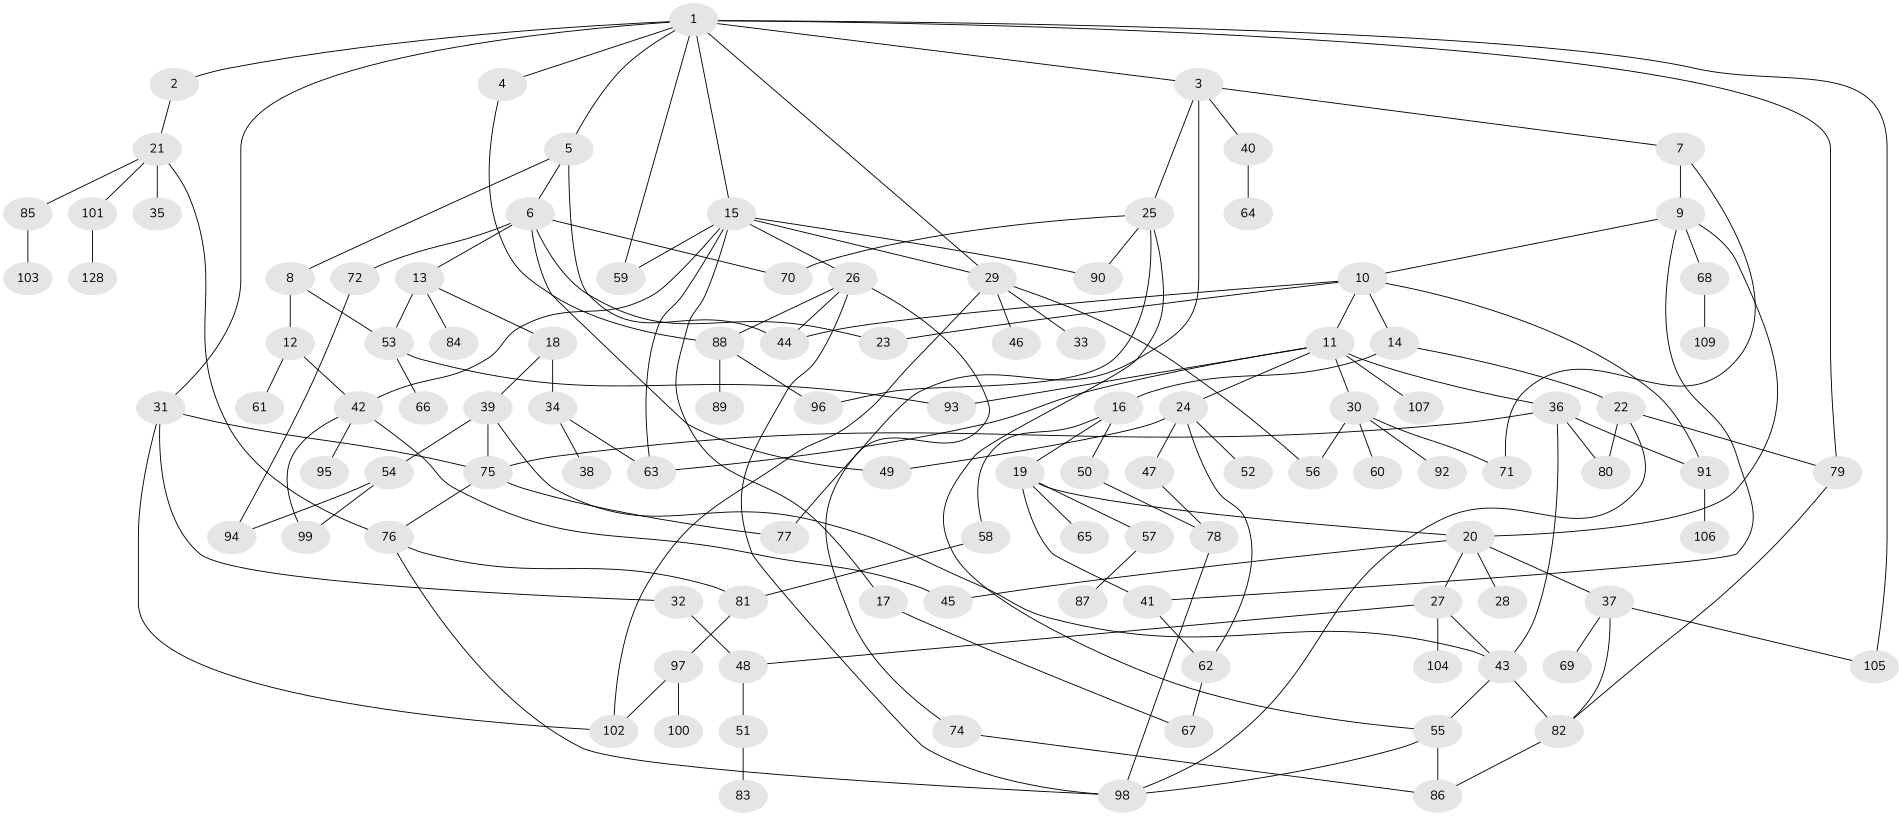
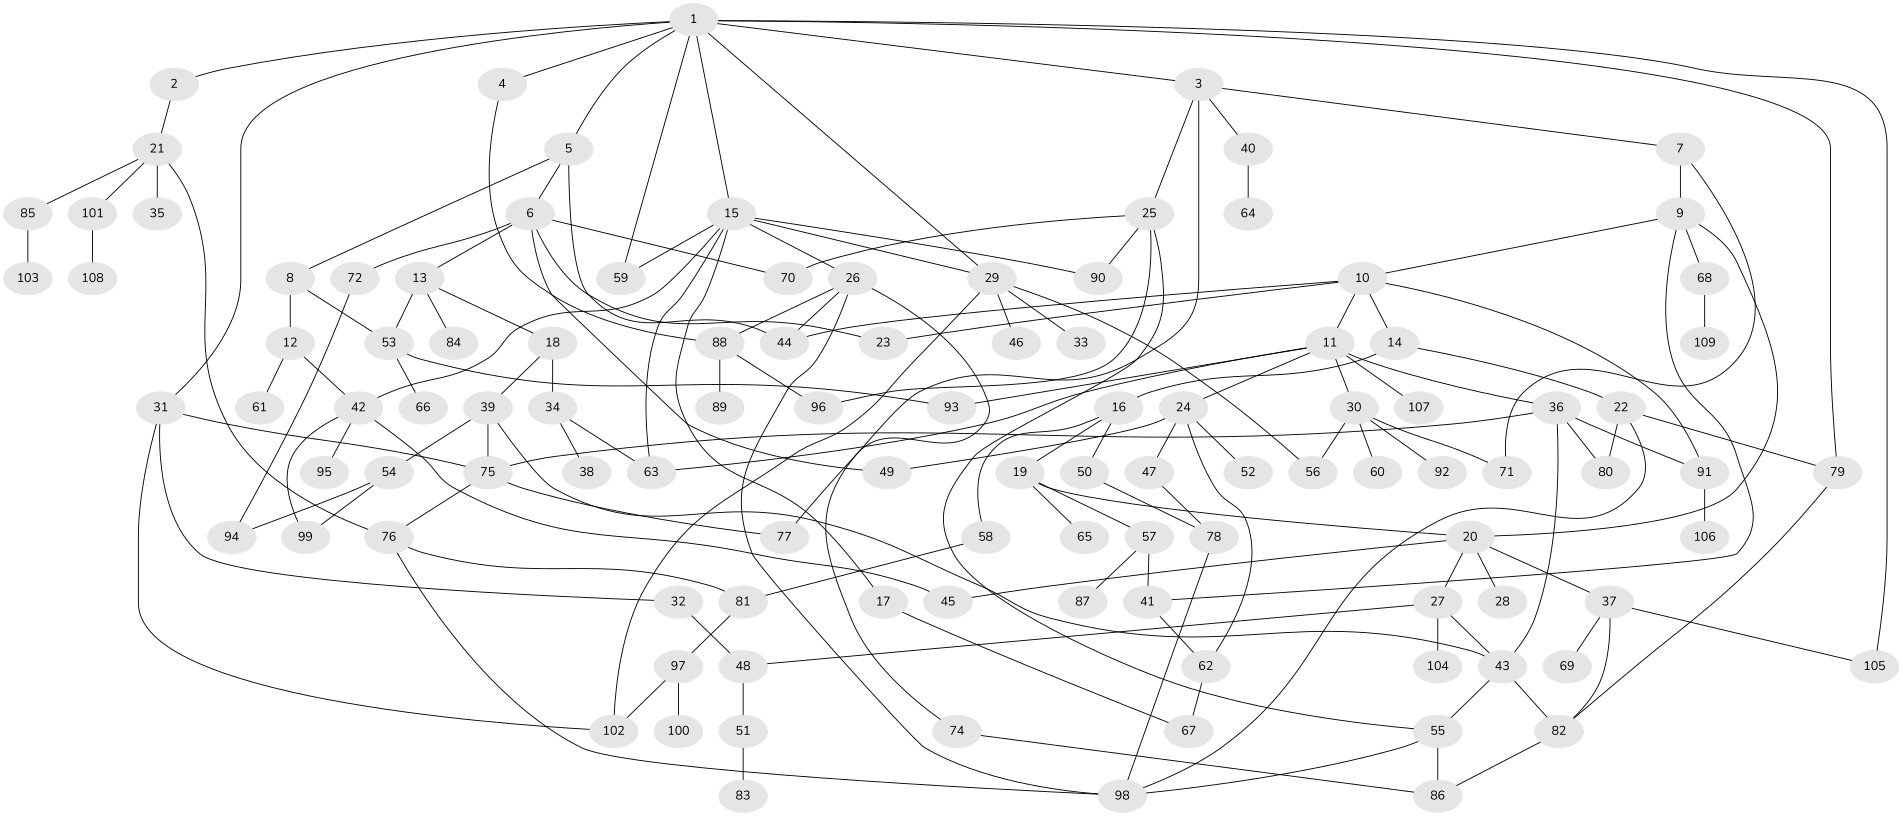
(93, 279) -> (93, 279)
(1058, 557) -> (1148, 568)
